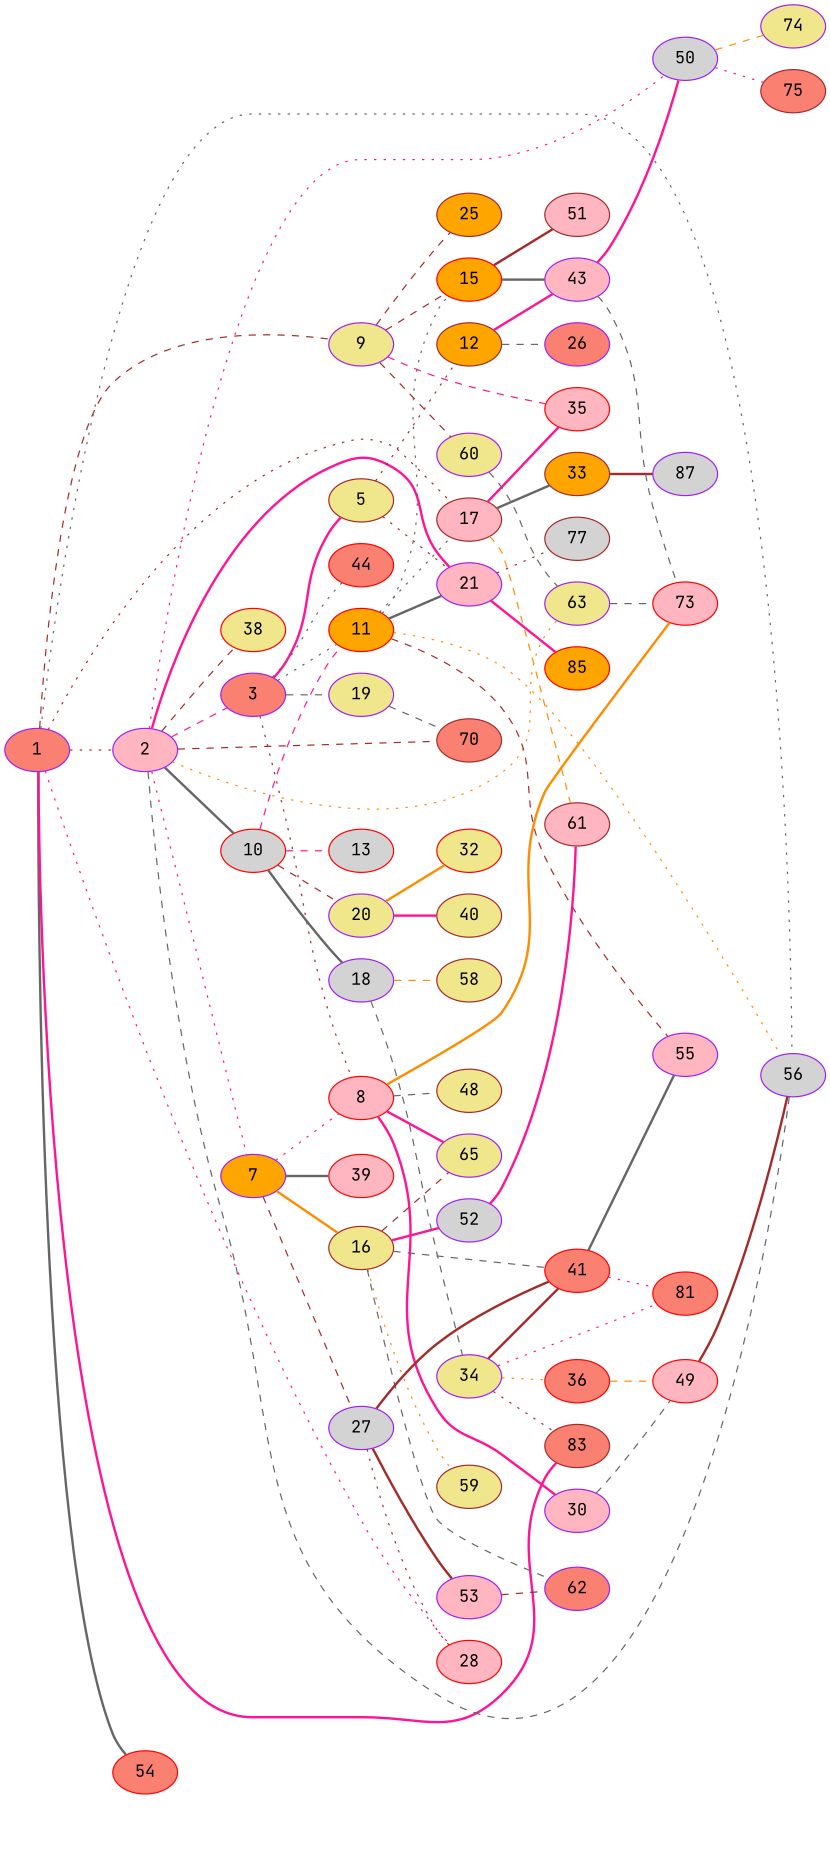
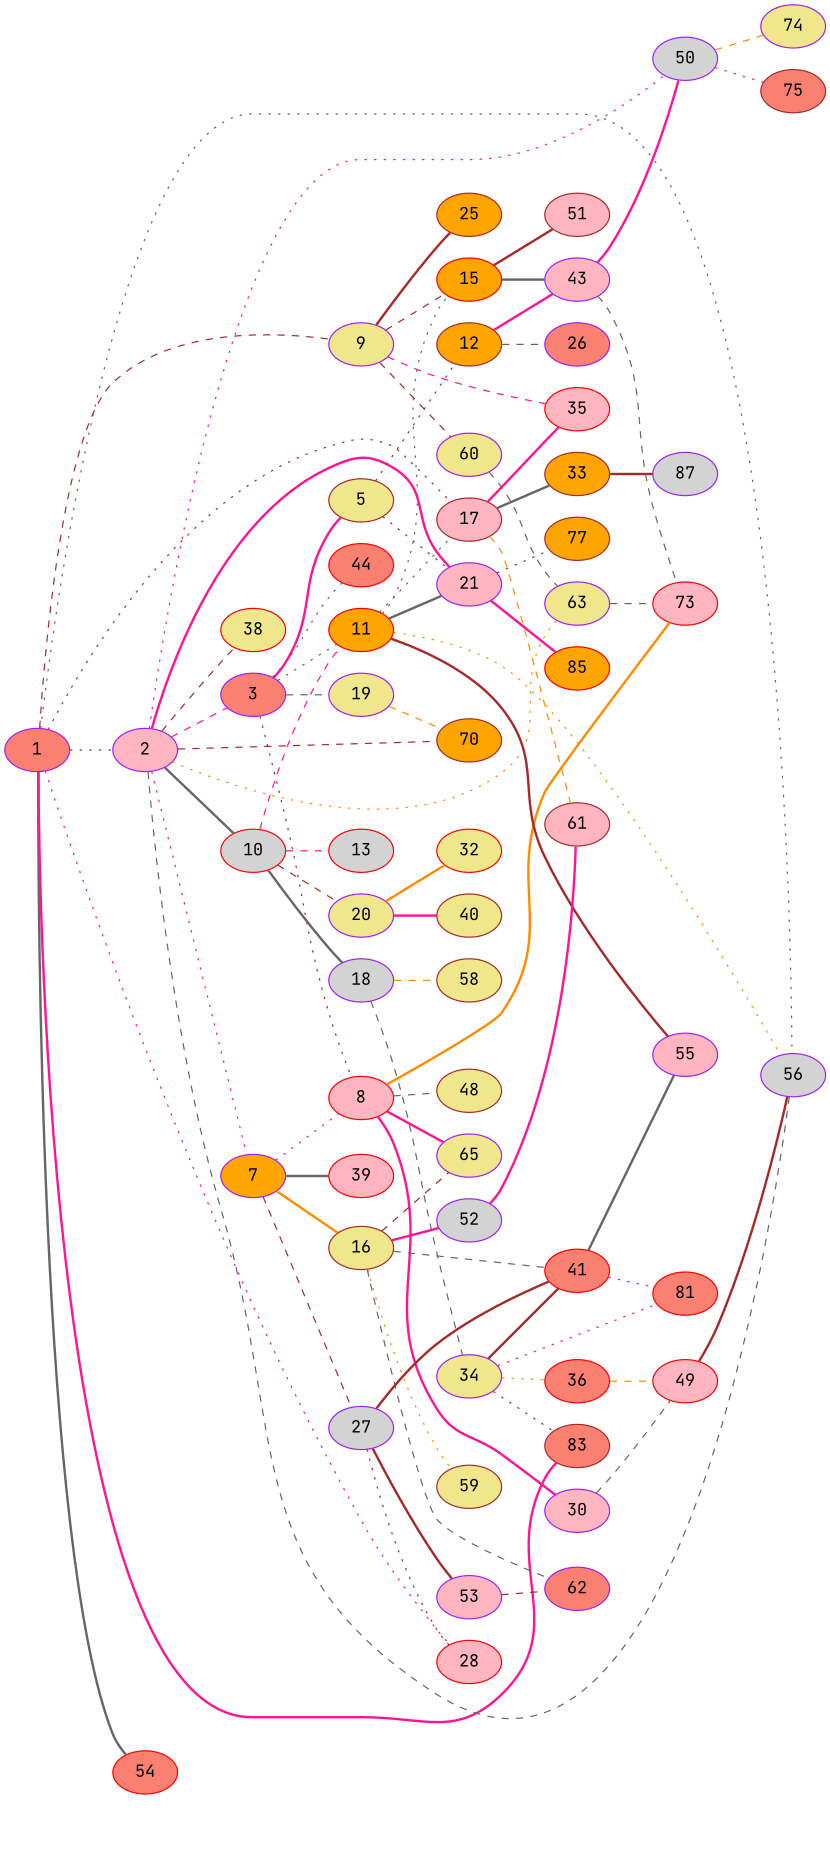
(412, 278) -> (412, 278)
(577, 539) -> (577, 539)
(415, 718) -> (415, 718)
(469, 740) -> (469, 740)
(530, 798) -> (530, 798)
